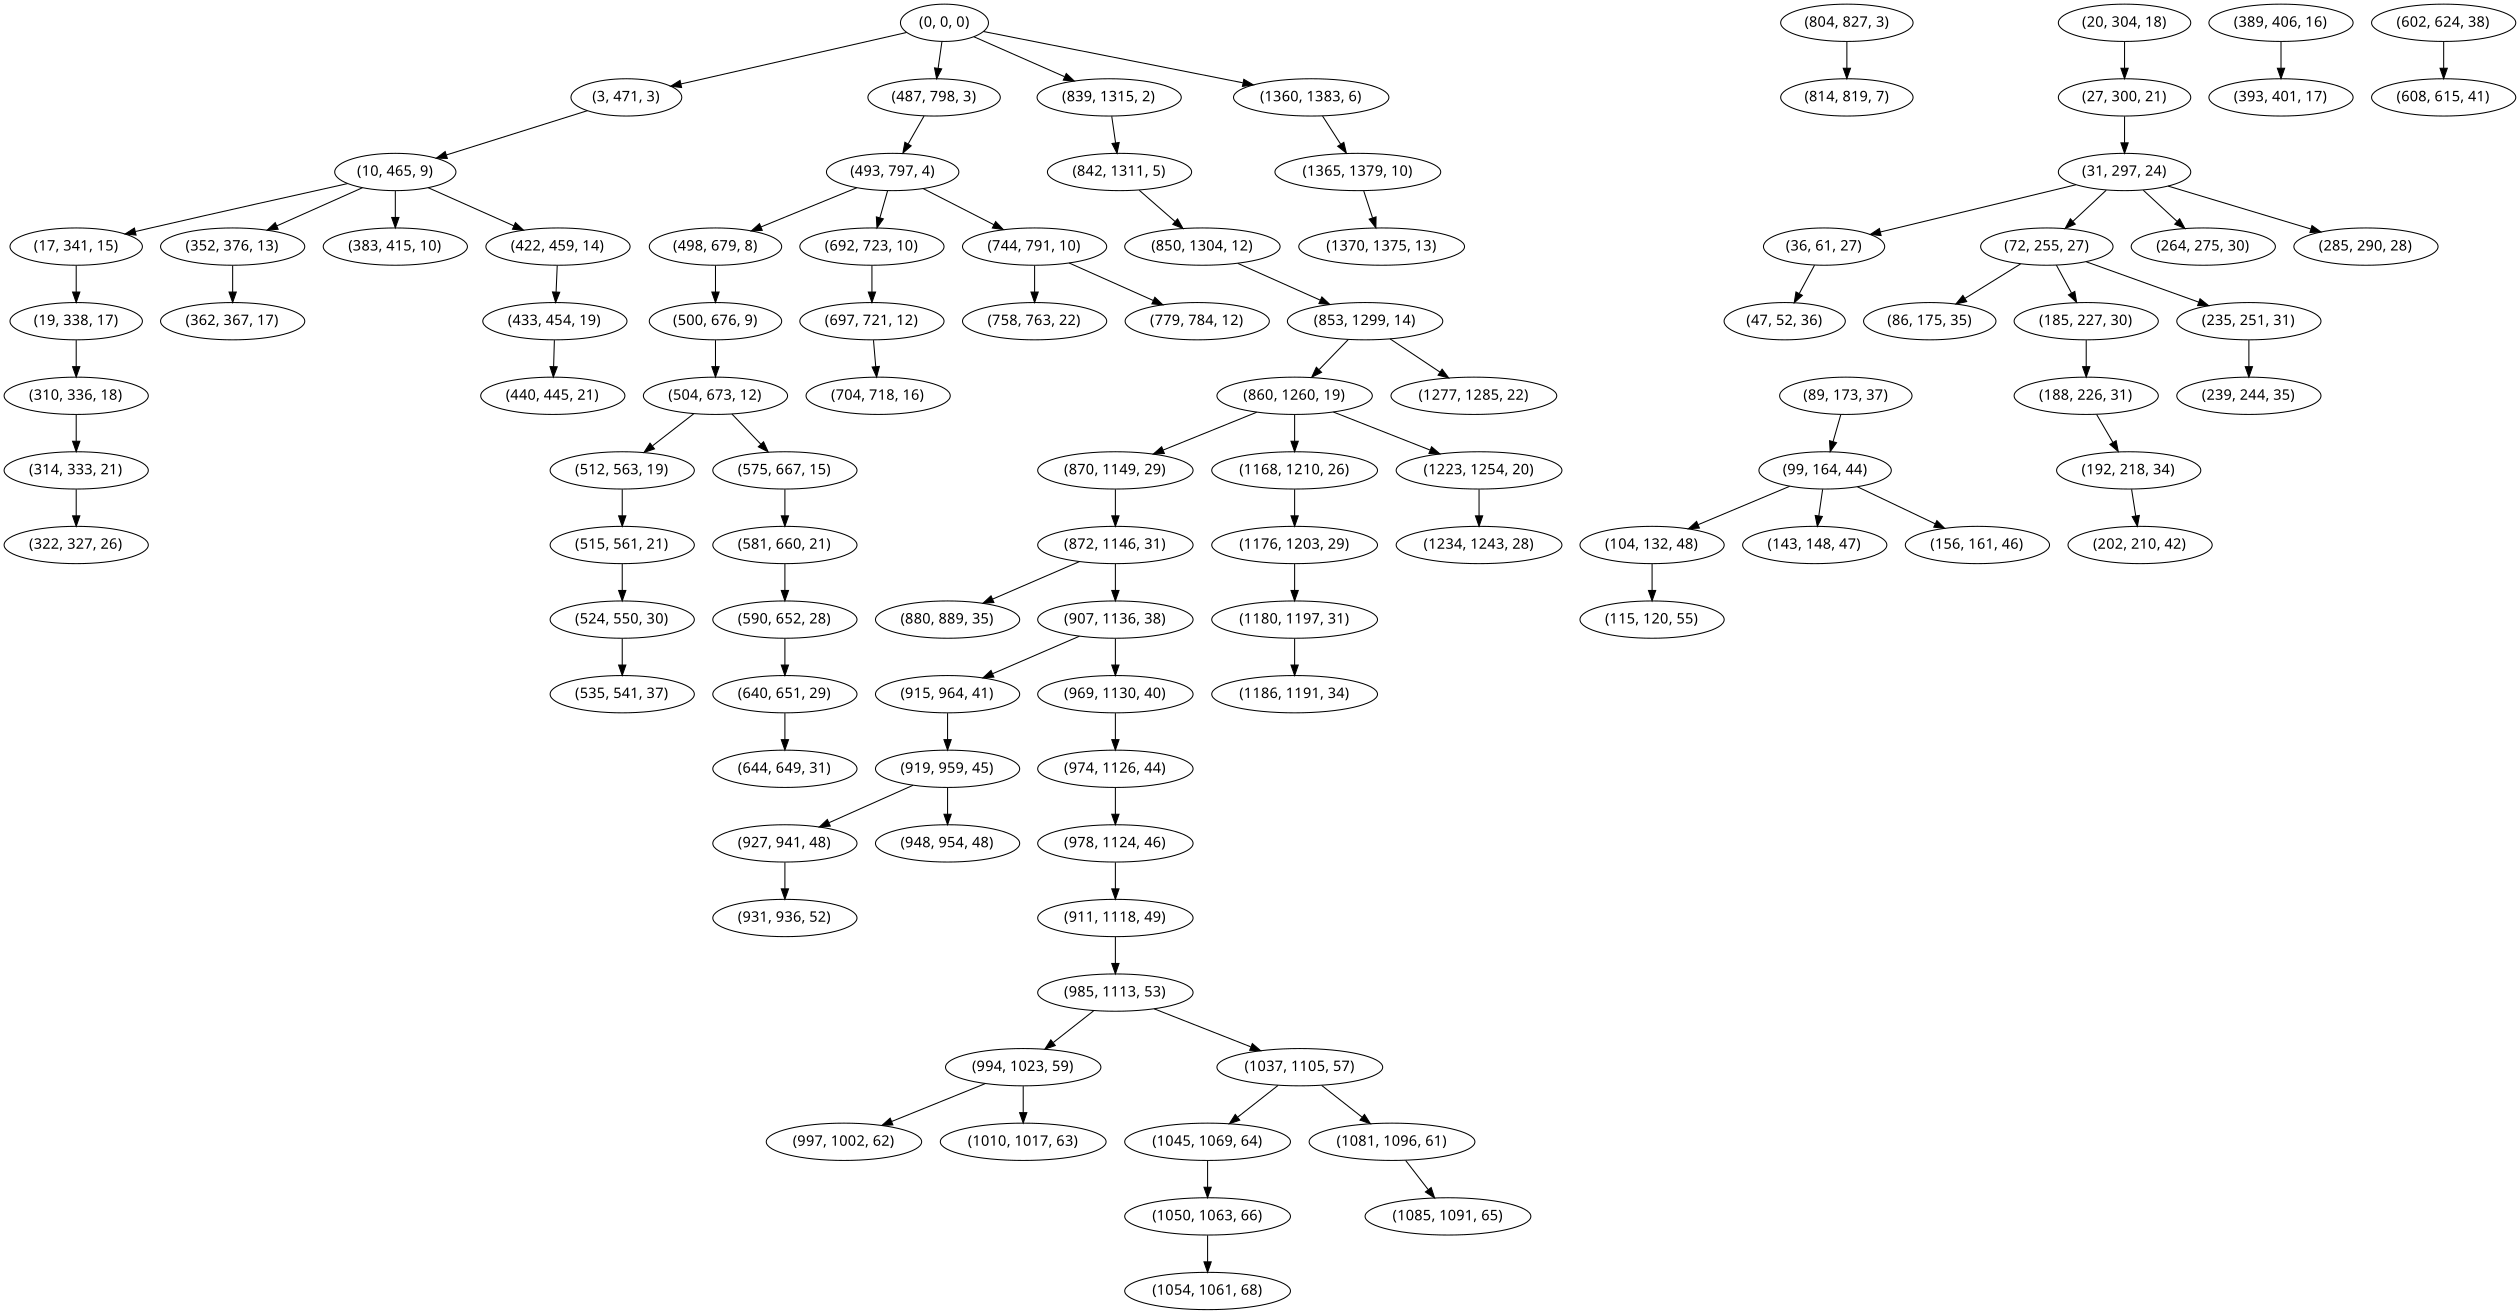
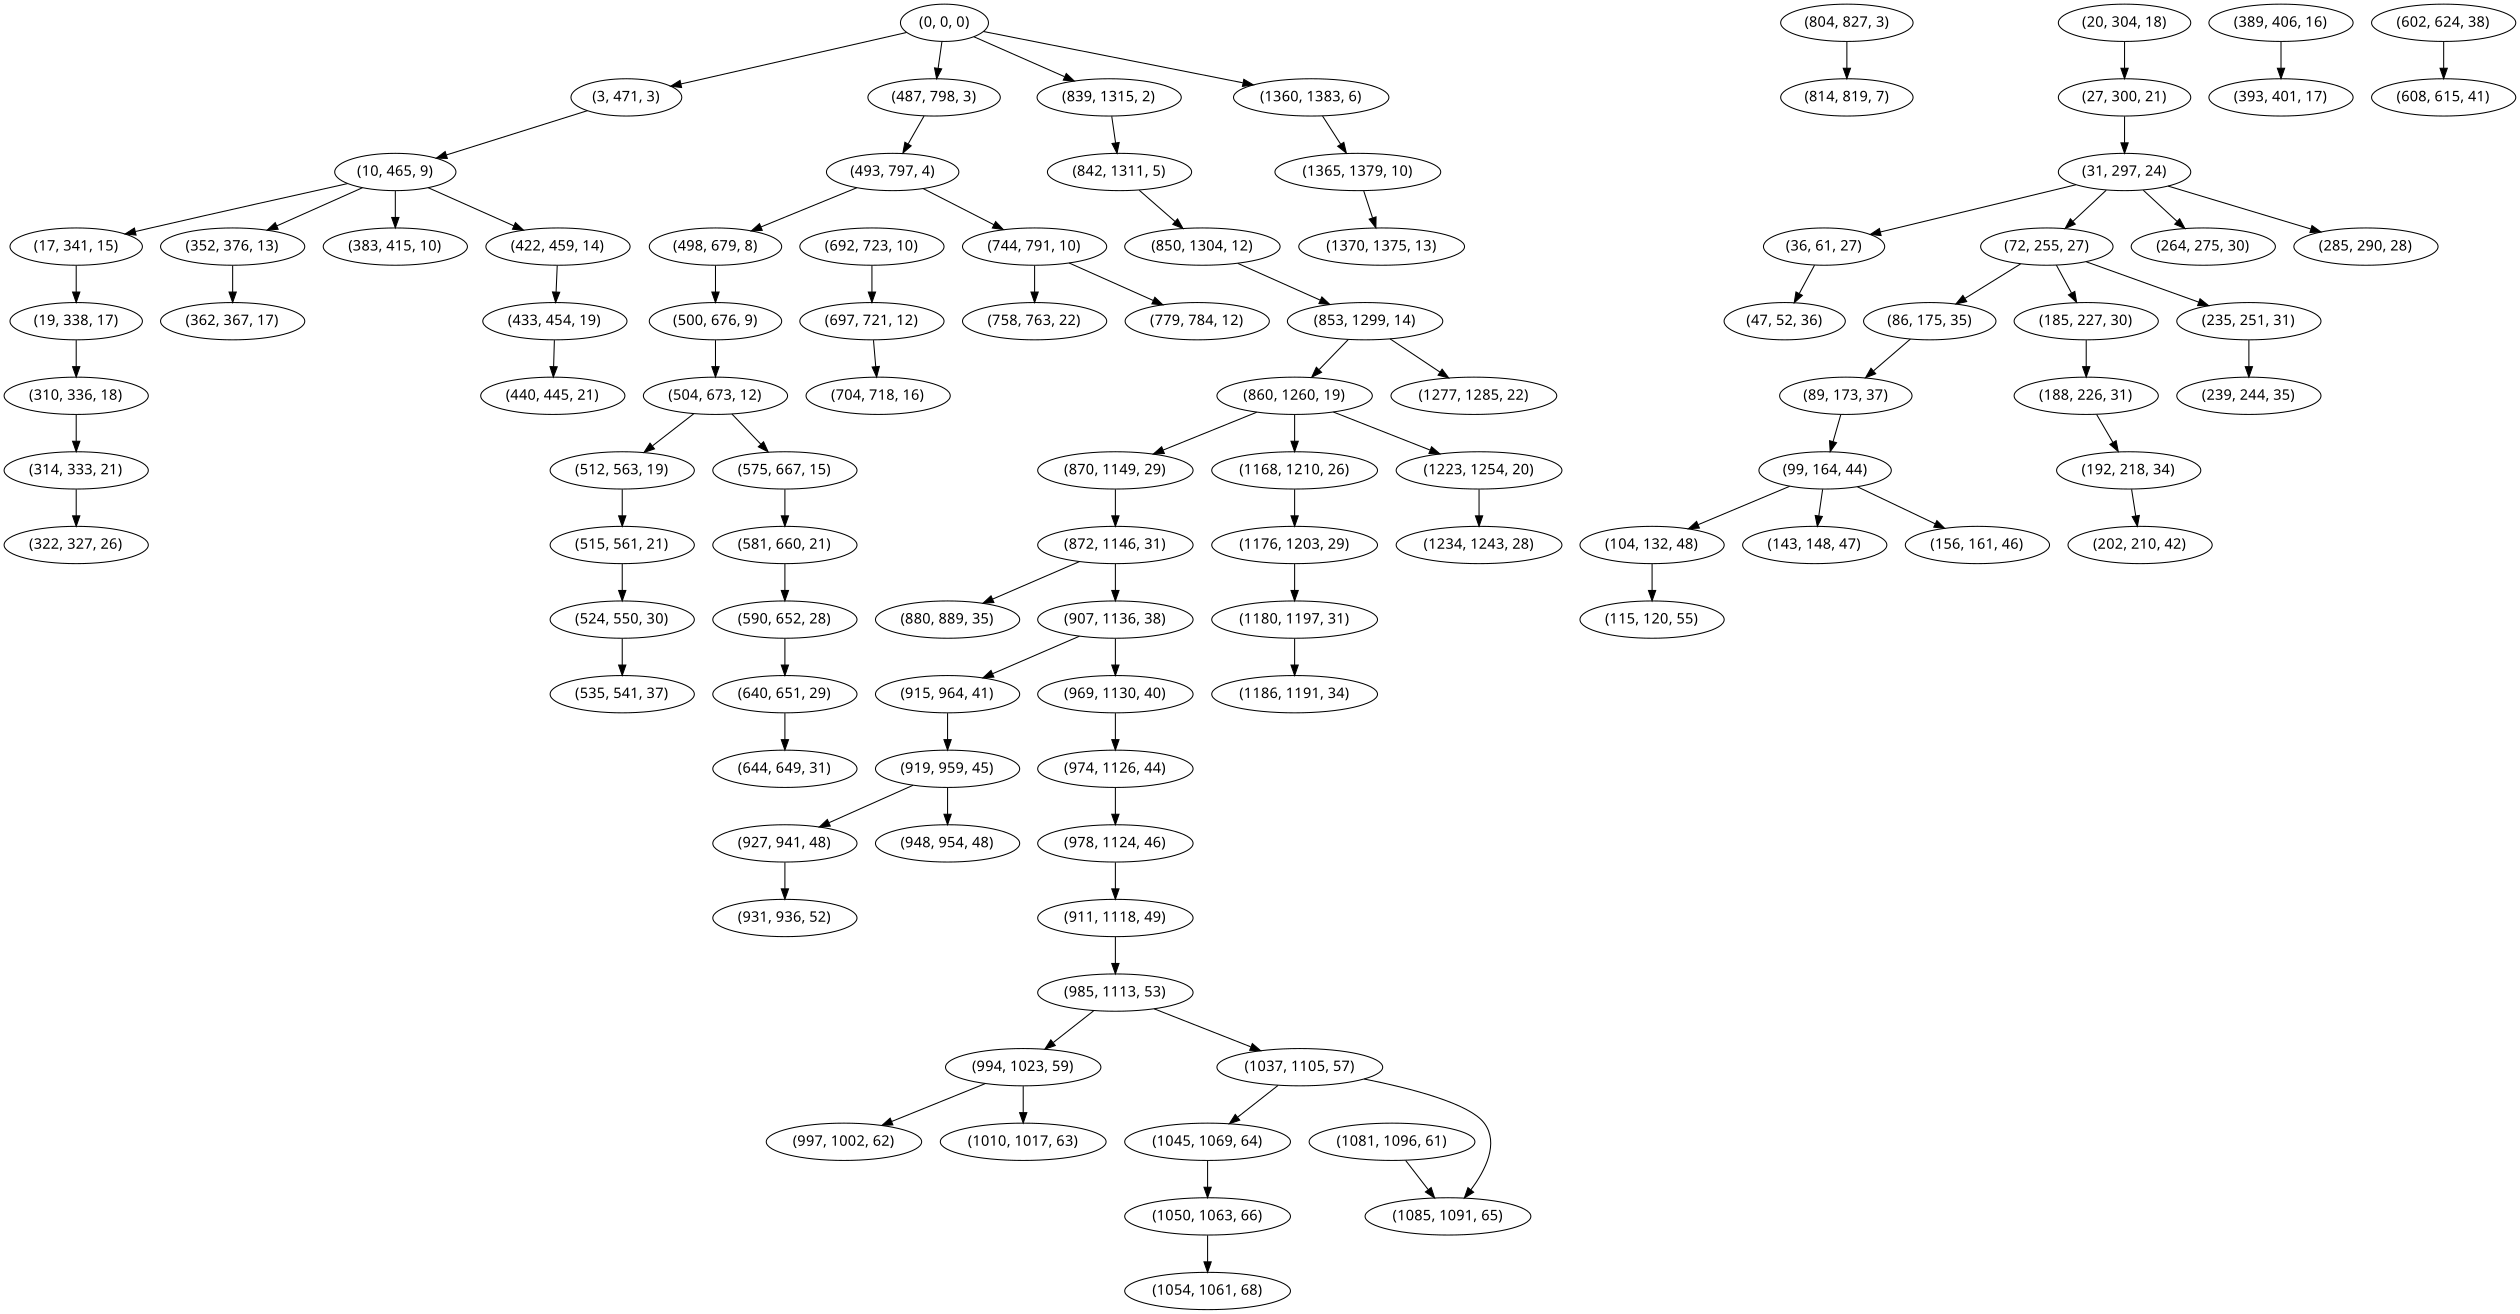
(884, 204) -> none
none -> (1892, 355)
(1342, 1101) -> (1461, 1107)
